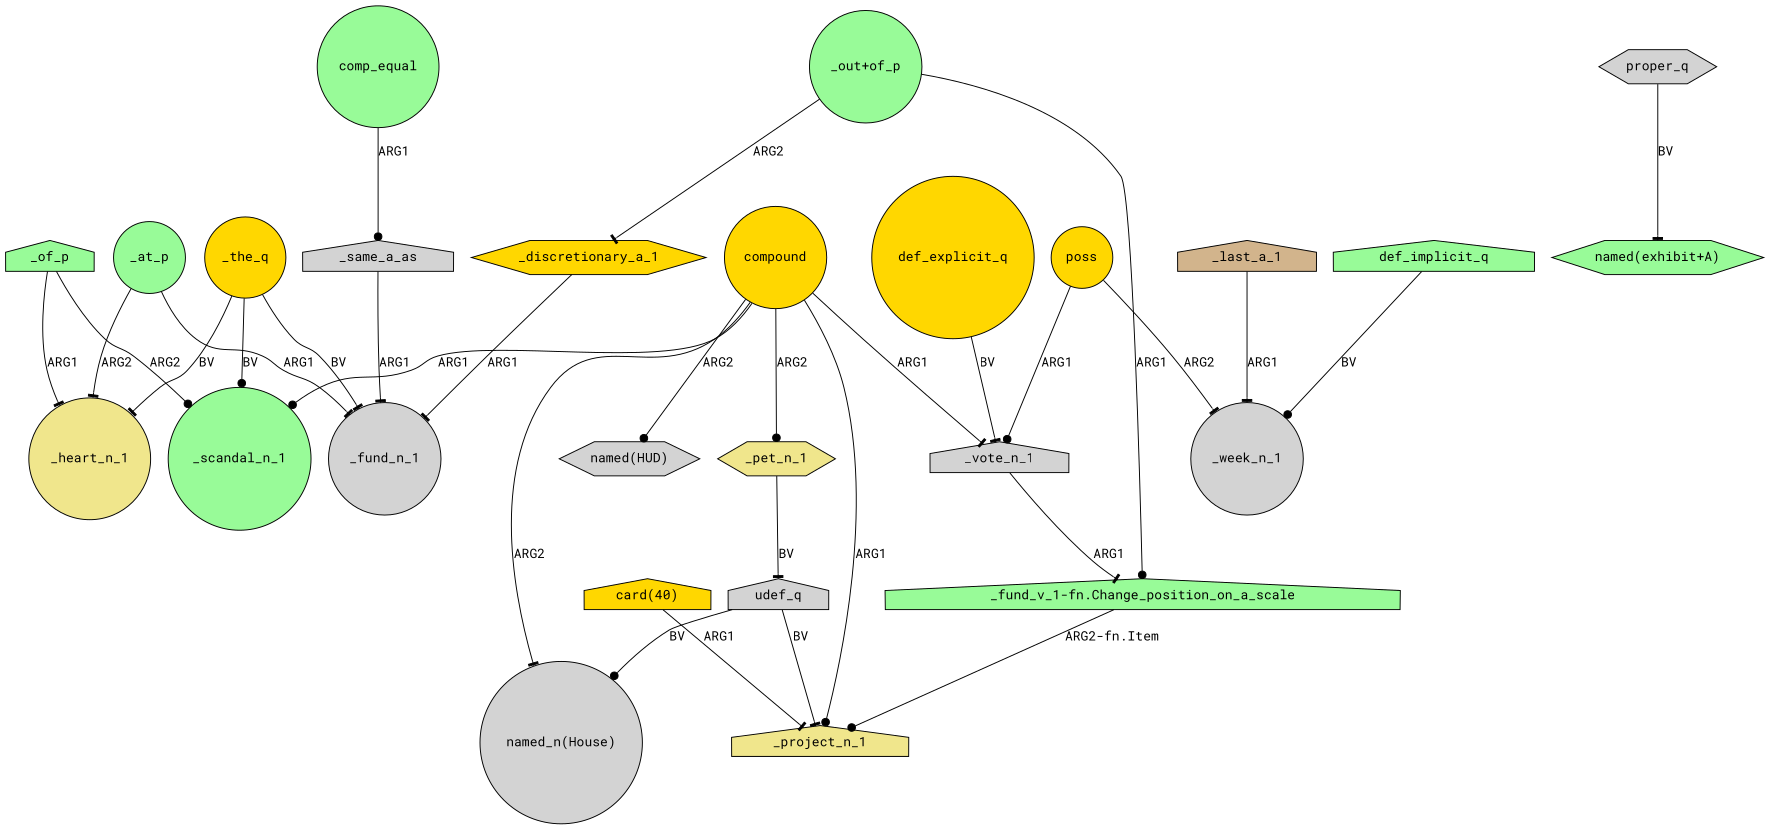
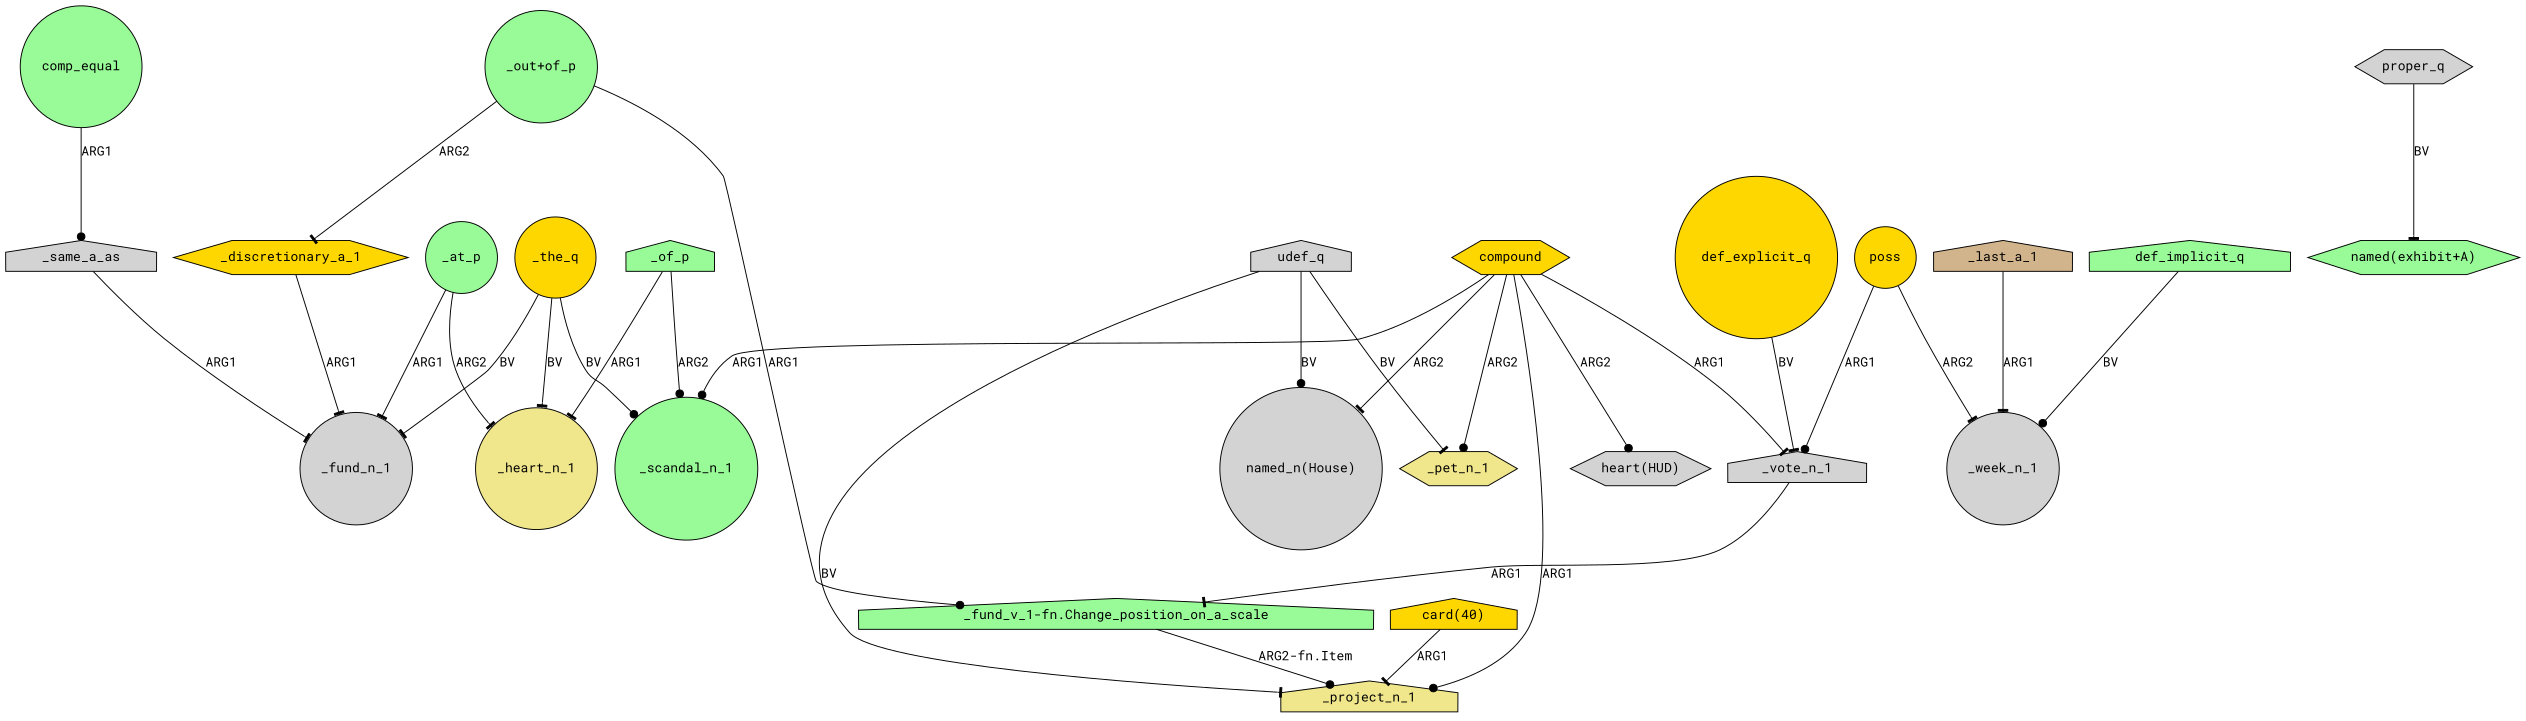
(776, 258) -> (1511, 258)
(629, 459) -> (1641, 469)
(777, 525) -> (1373, 361)
